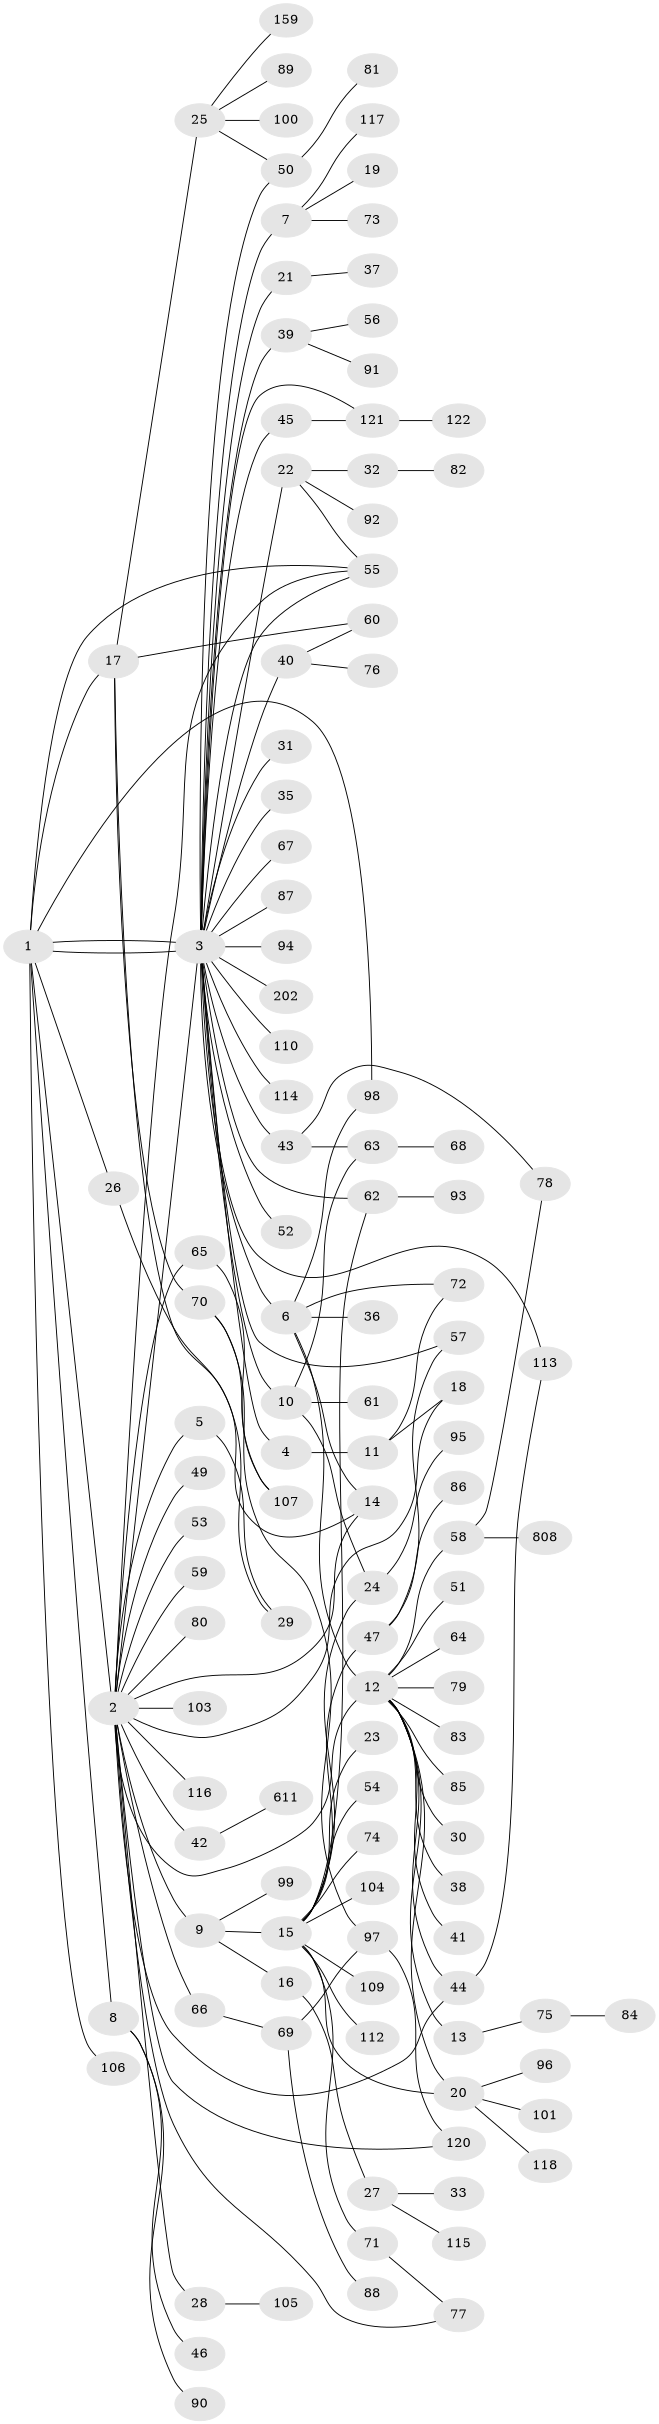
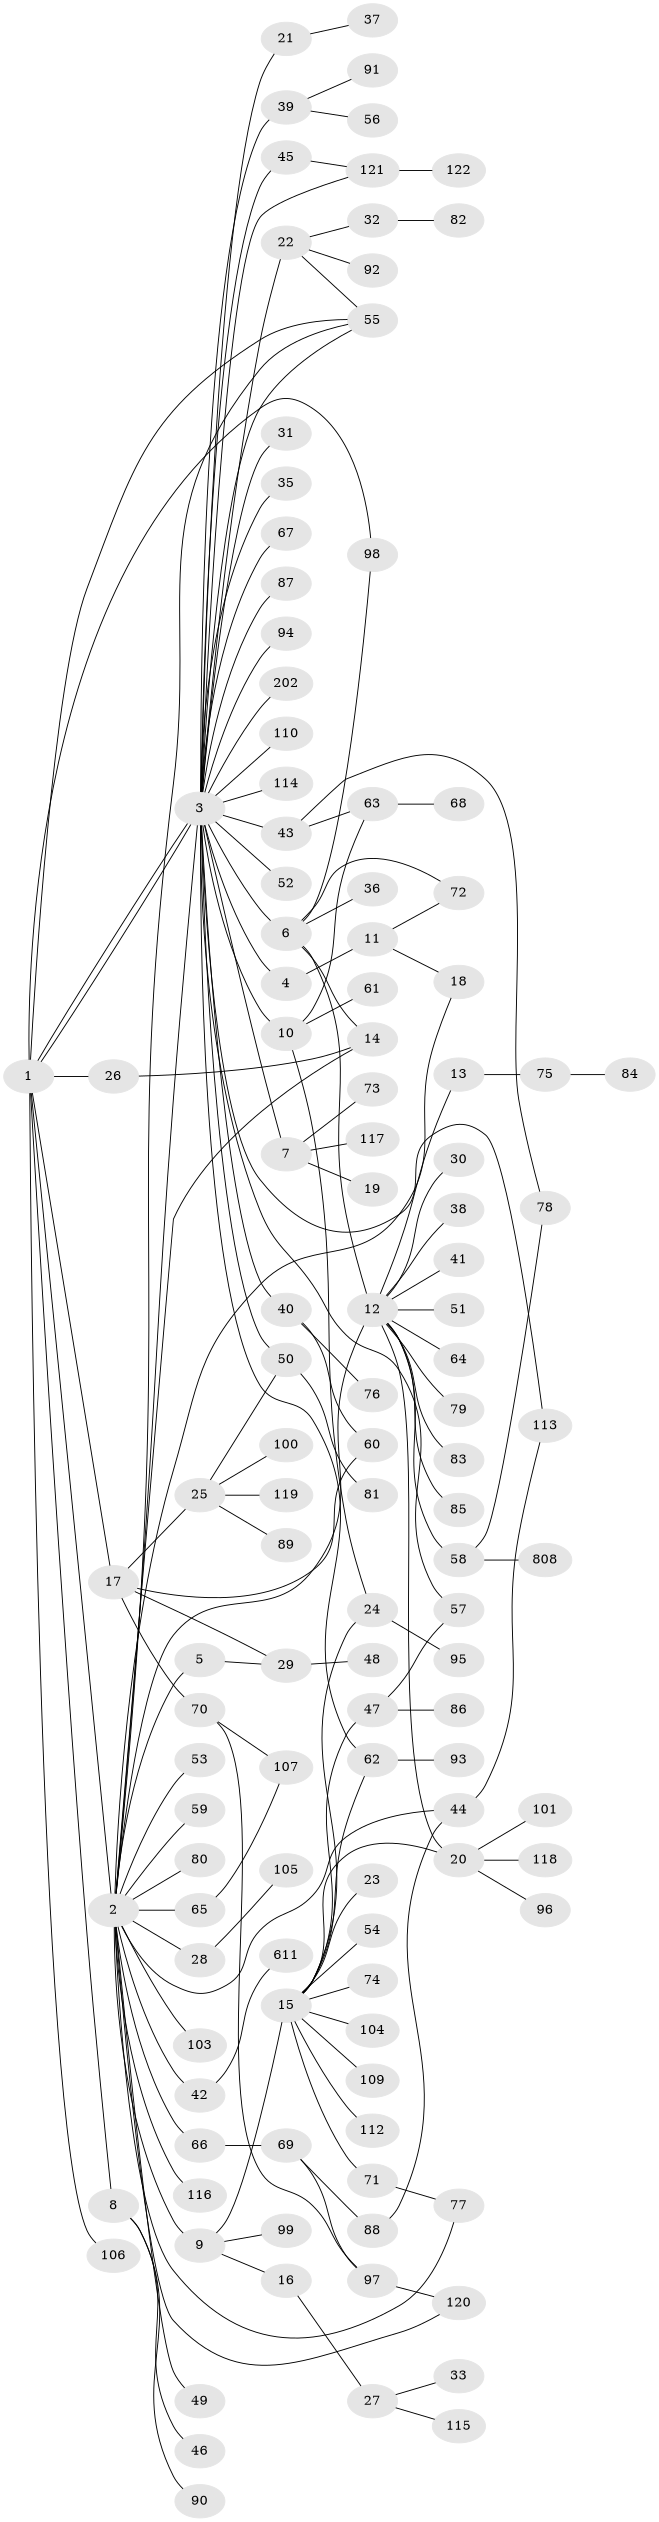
(286, 20) -> (286, 1495)
none -> (373, 1660)
(416, 1838) -> (416, 2020)
